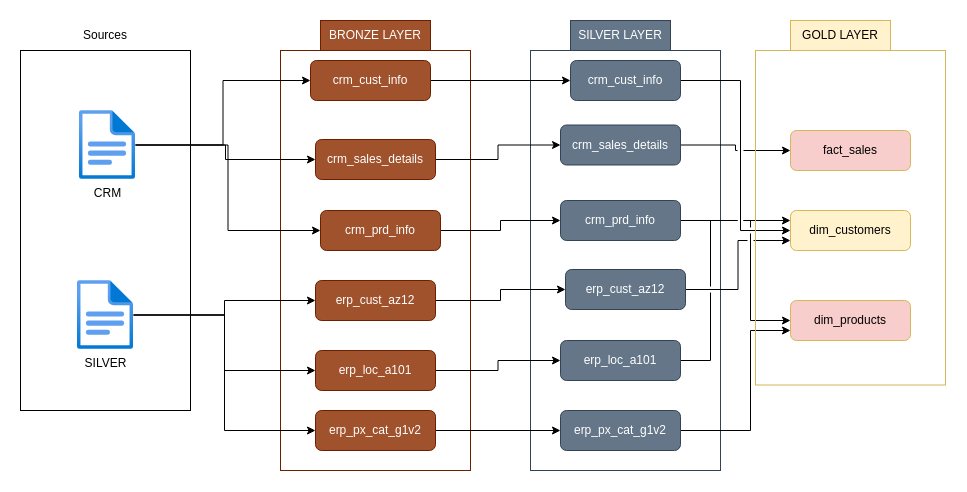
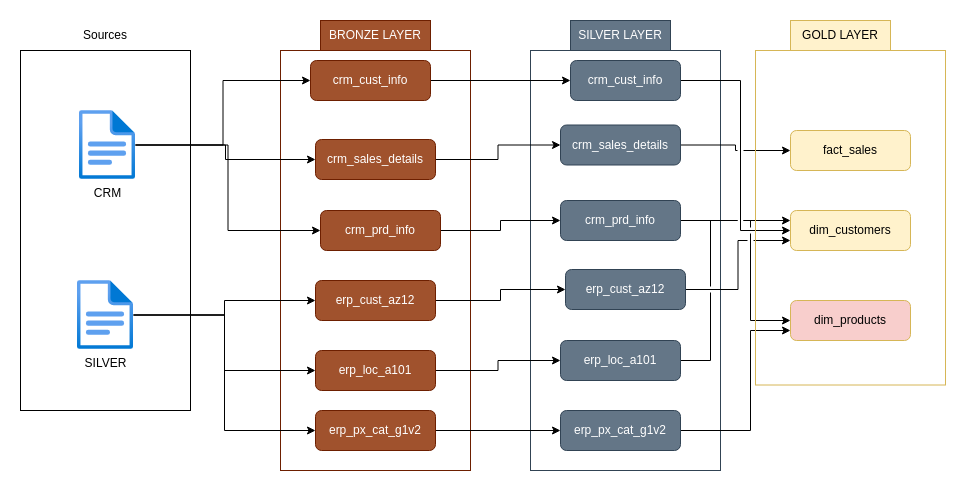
(851, 151) -> (851, 151)
